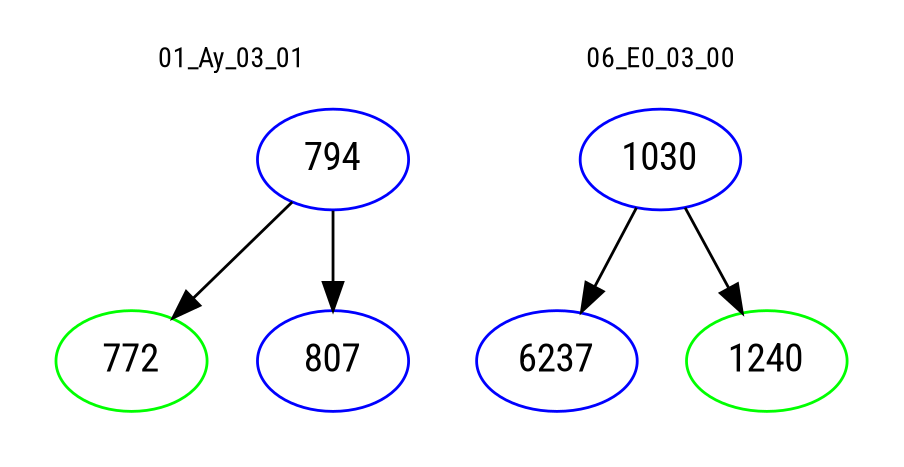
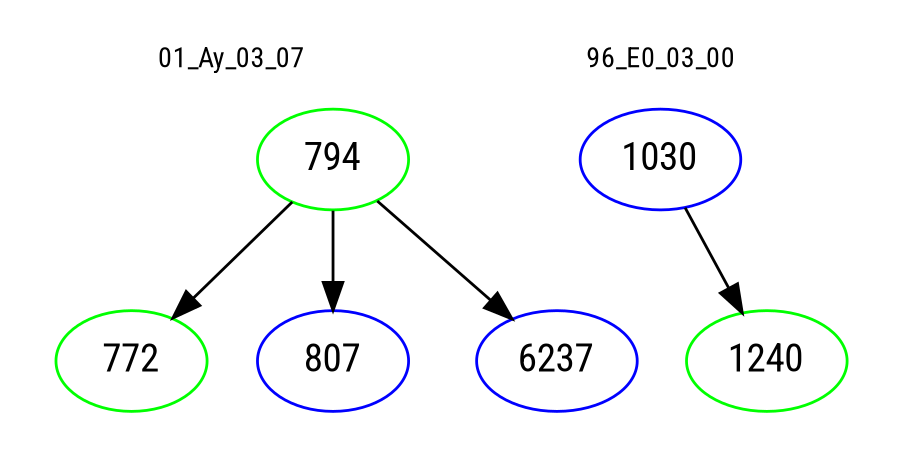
(232, 60) -> (232, 60)
(662, 60) -> (662, 60)
(333, 160) -> (333, 160)
(616, 247) -> (414, 233)
